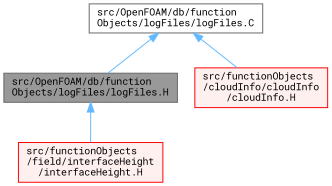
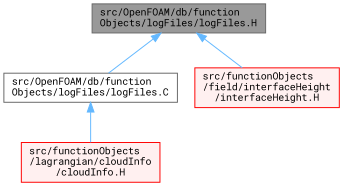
(129, 56) -> (131, 56)
(261, 88) -> (91, 162)
